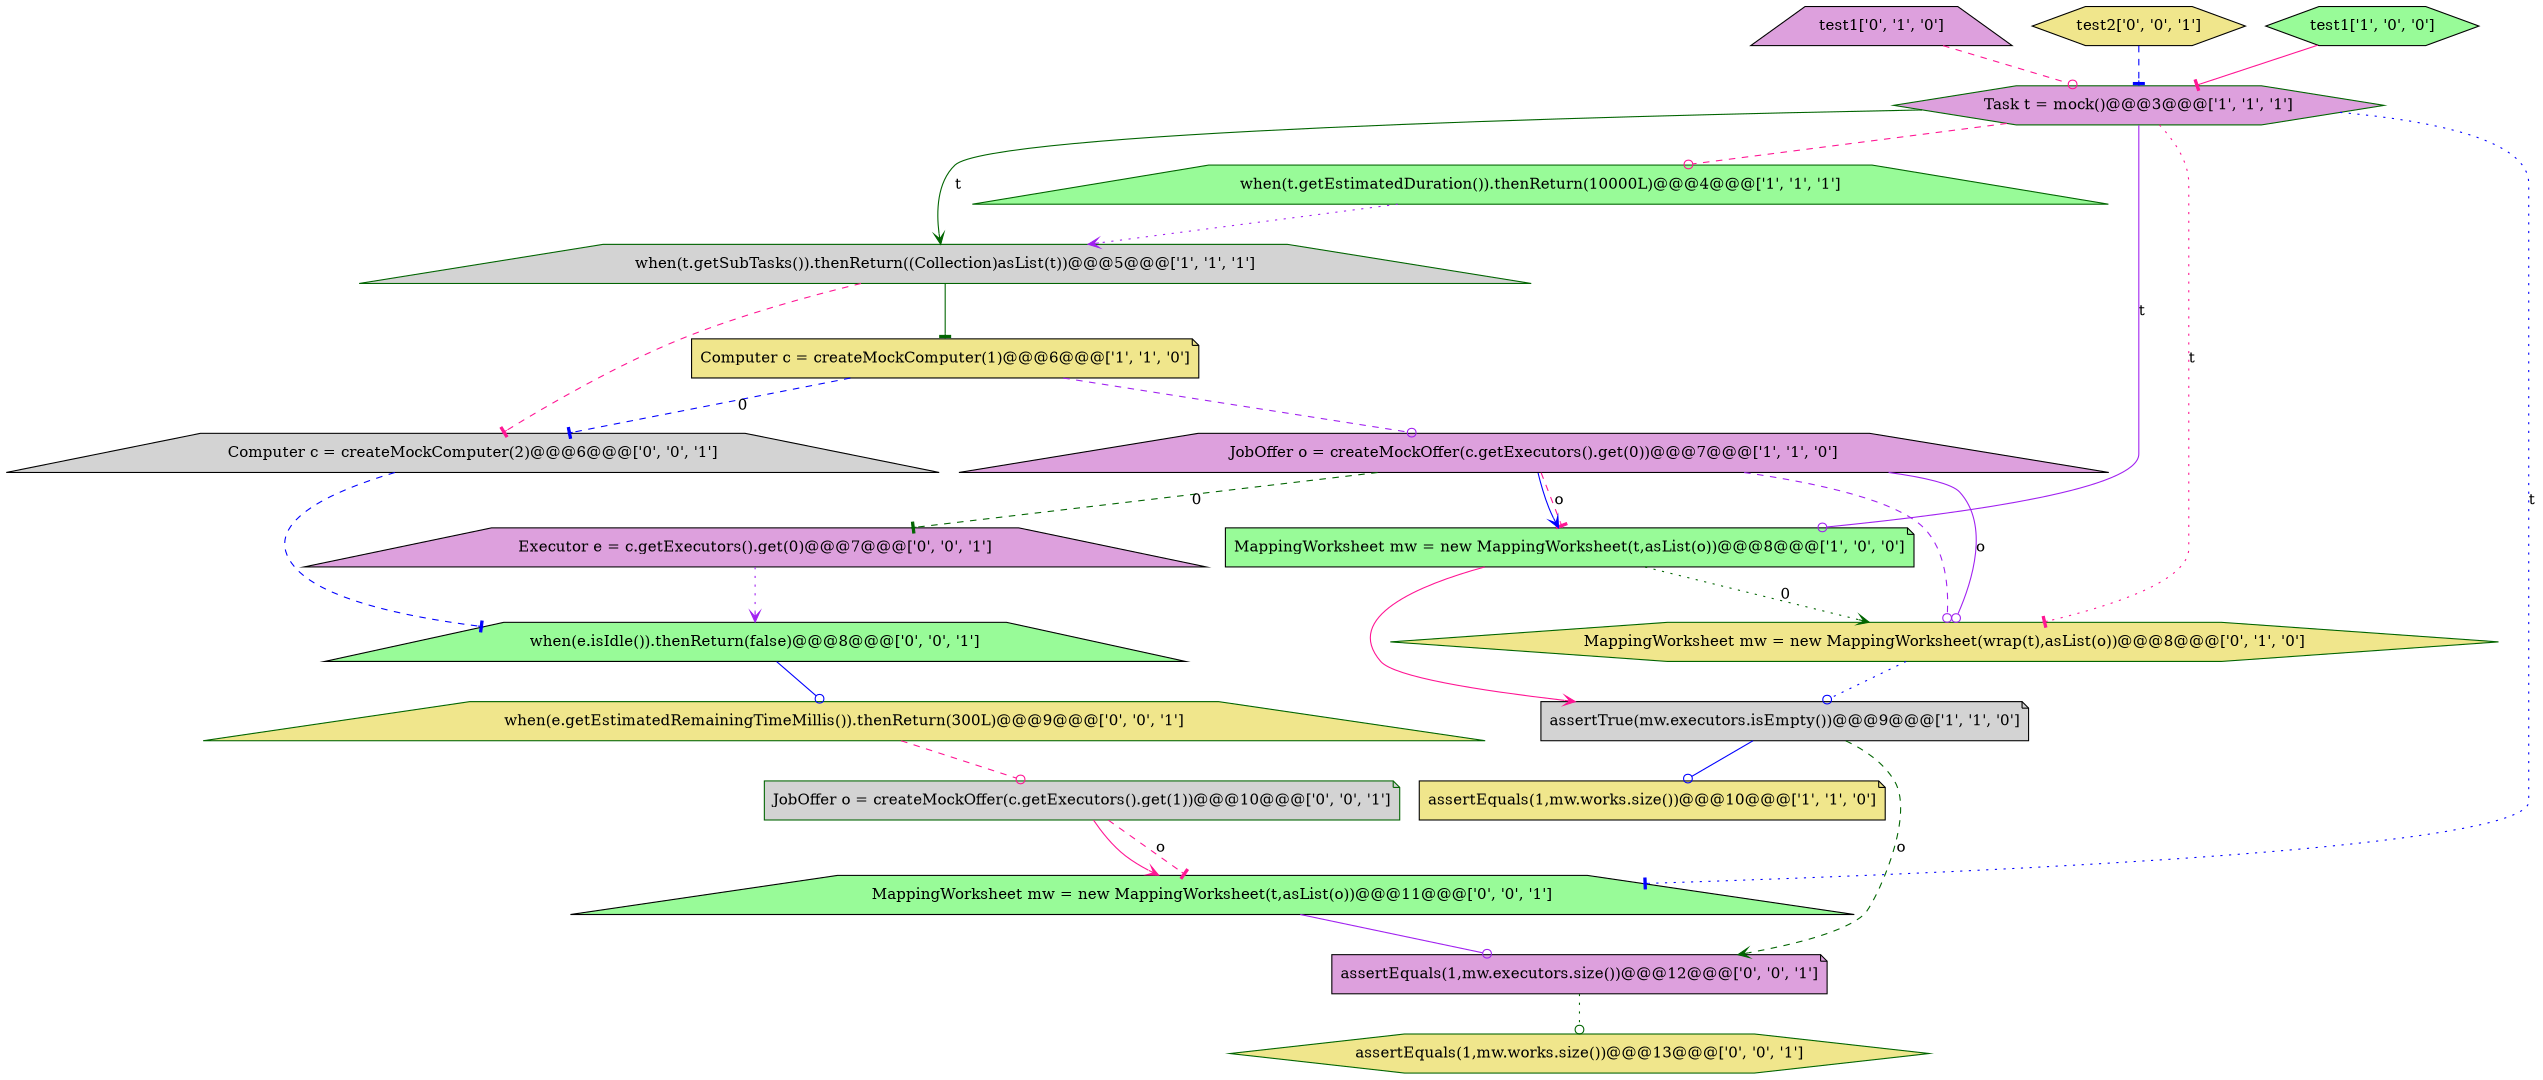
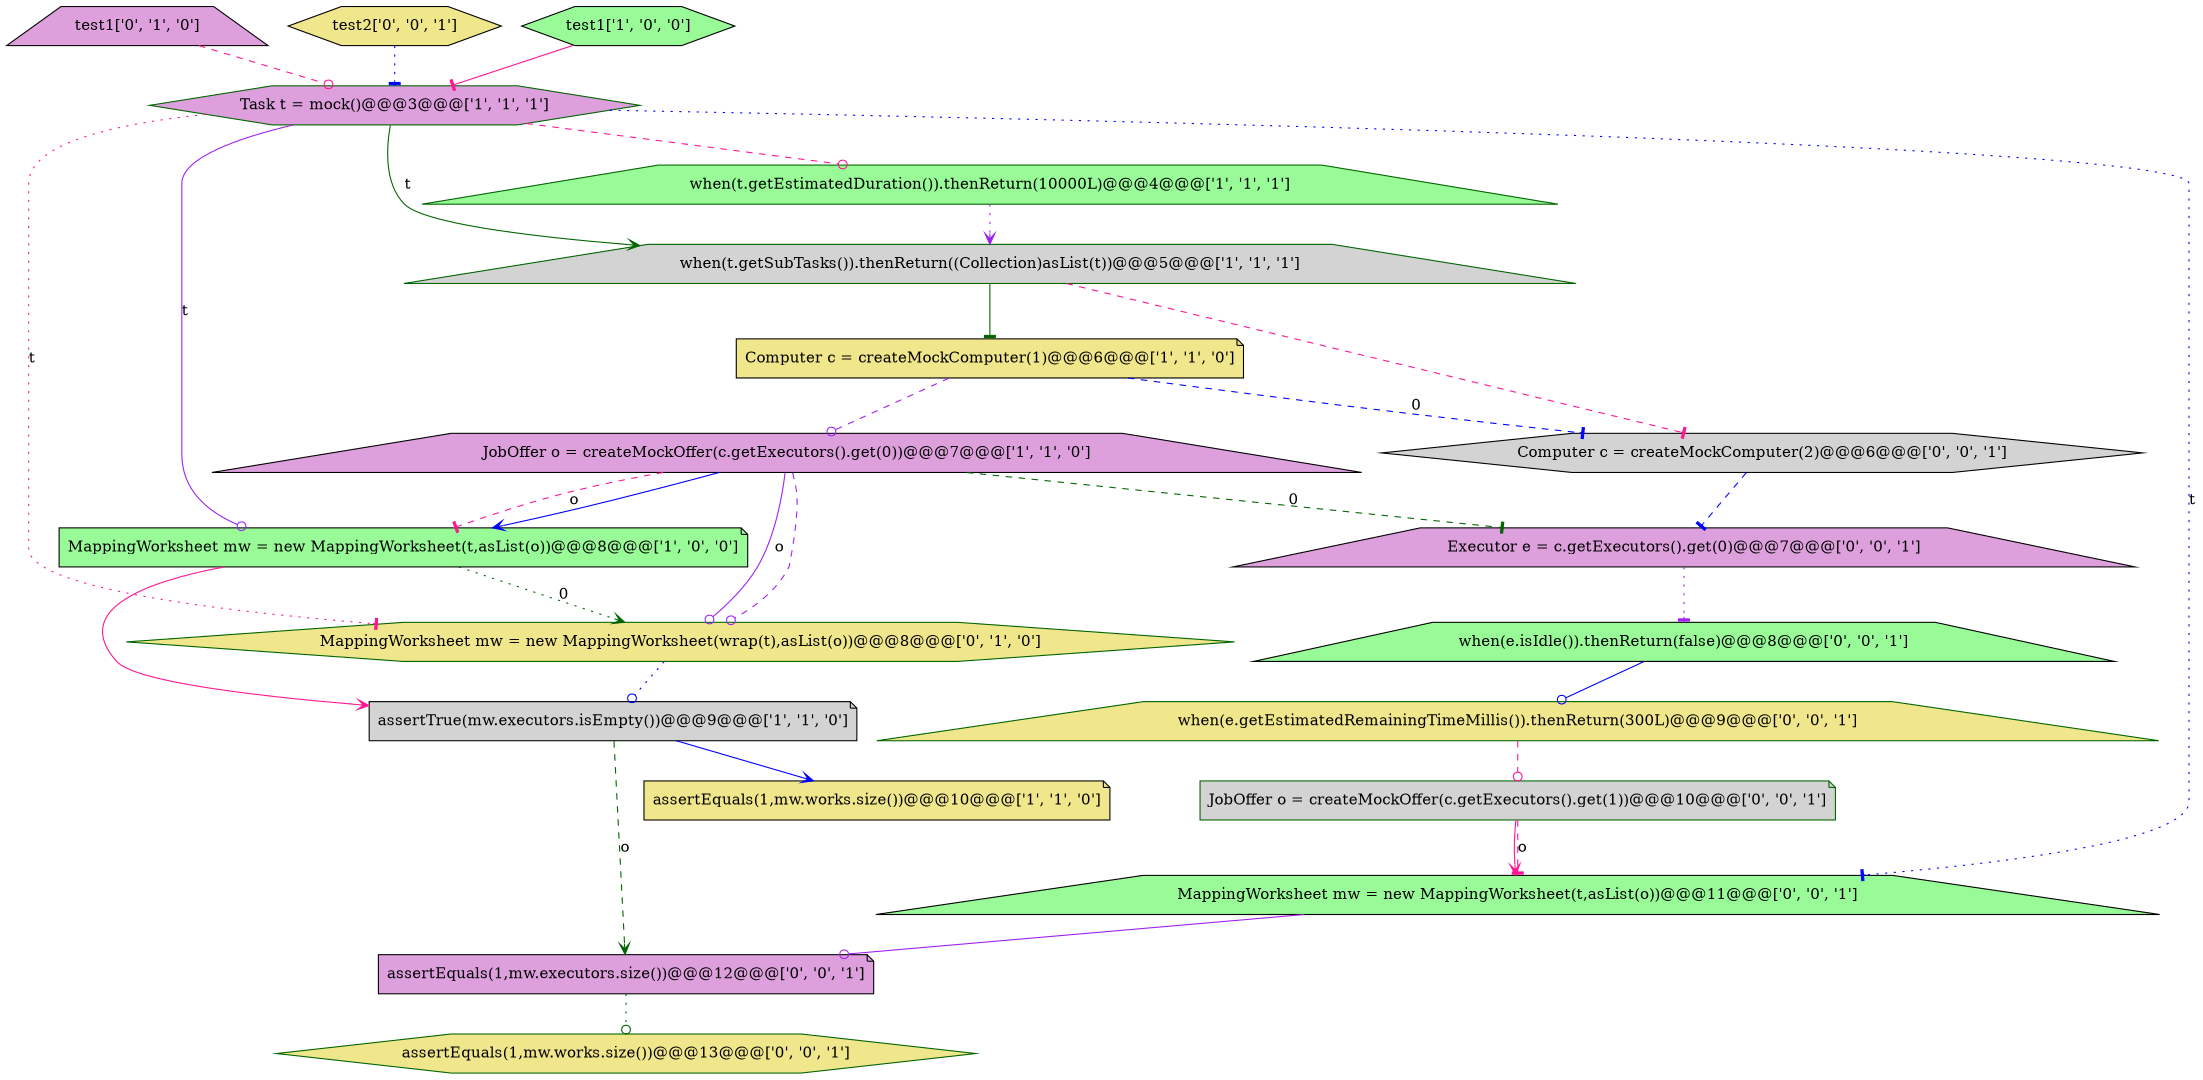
(2139, 63) -> (395, 63)
(473, 453) -> (1762, 453)
(307, 578) -> (1725, 498)
(755, 589) -> (1684, 592)
(1722, 759) -> (740, 759)
